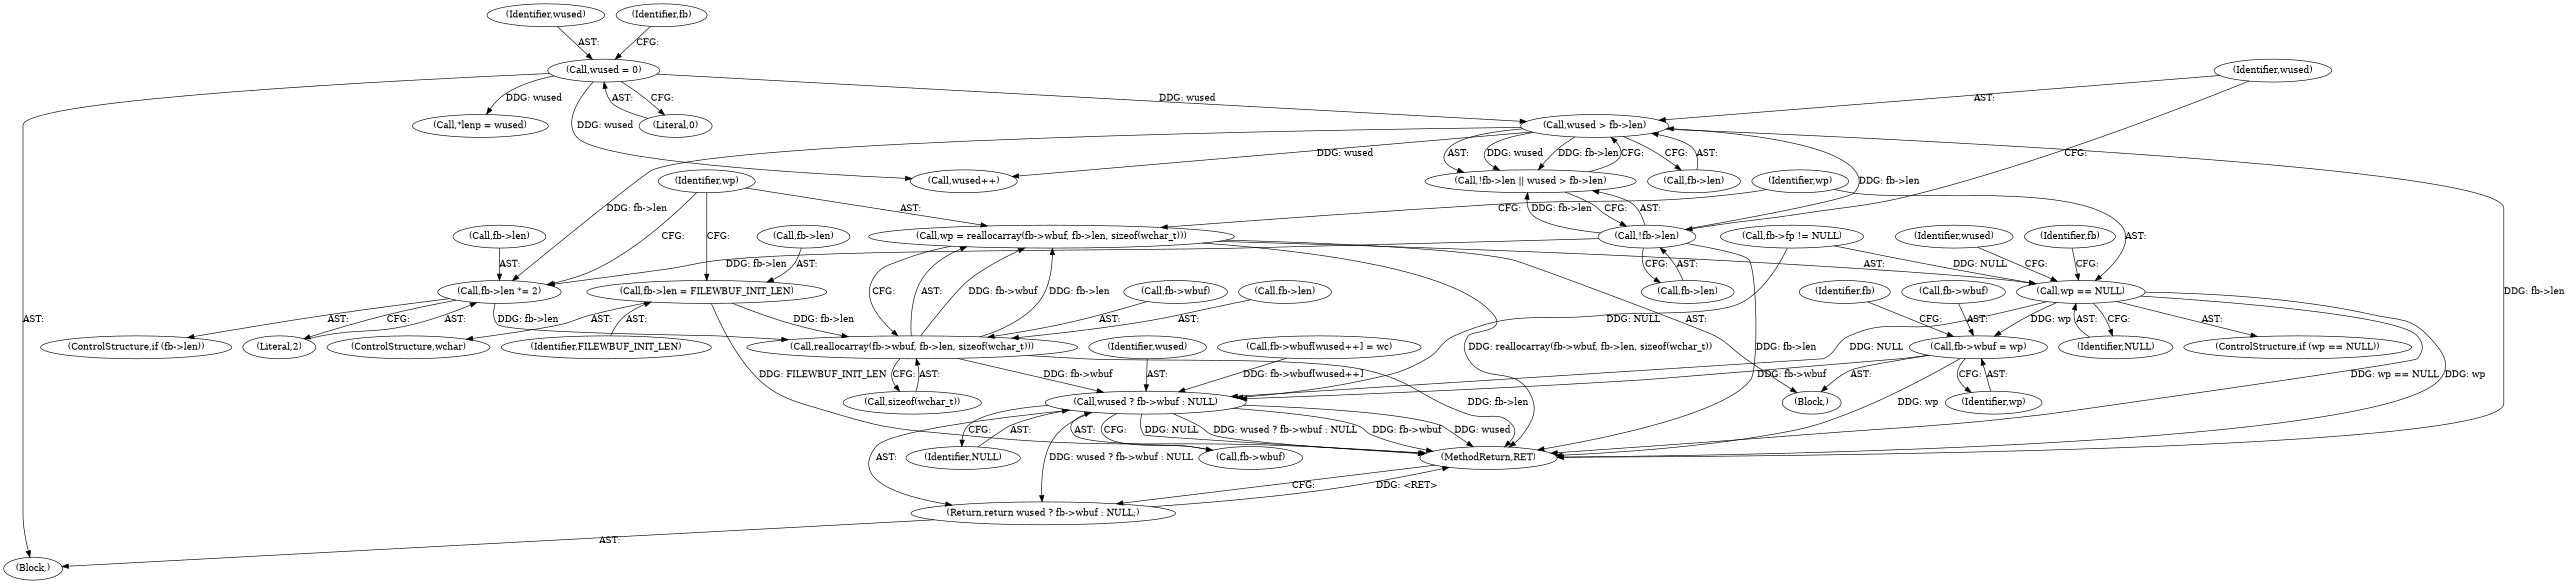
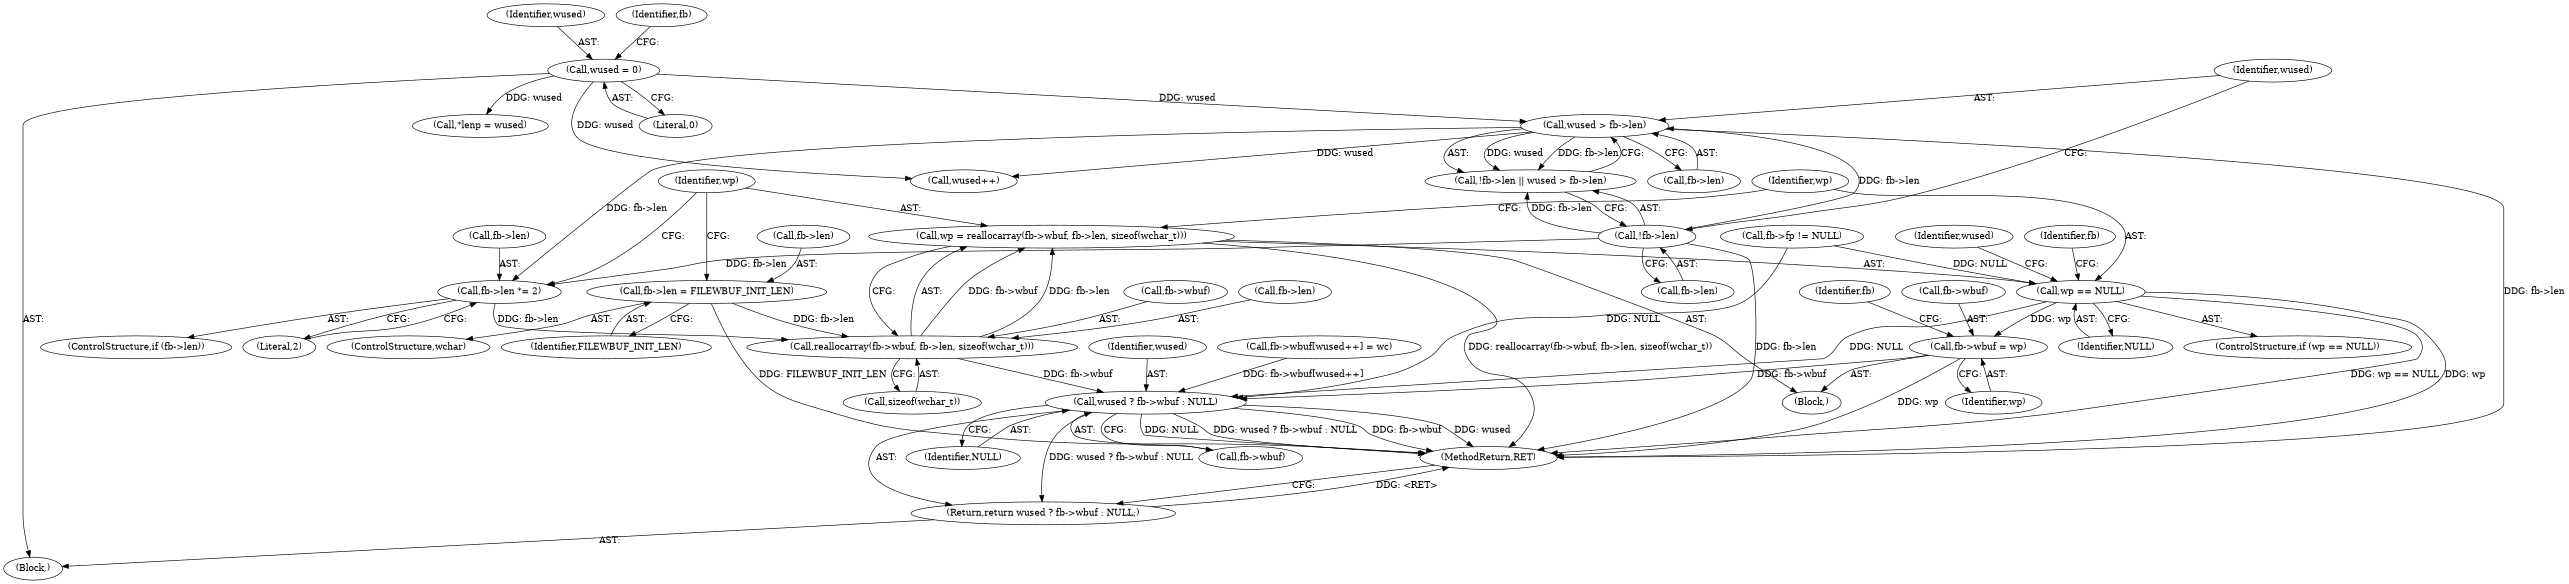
none -> (663, 319)
(457, 320) -> (457, 320)
(1299, 363) -> none
